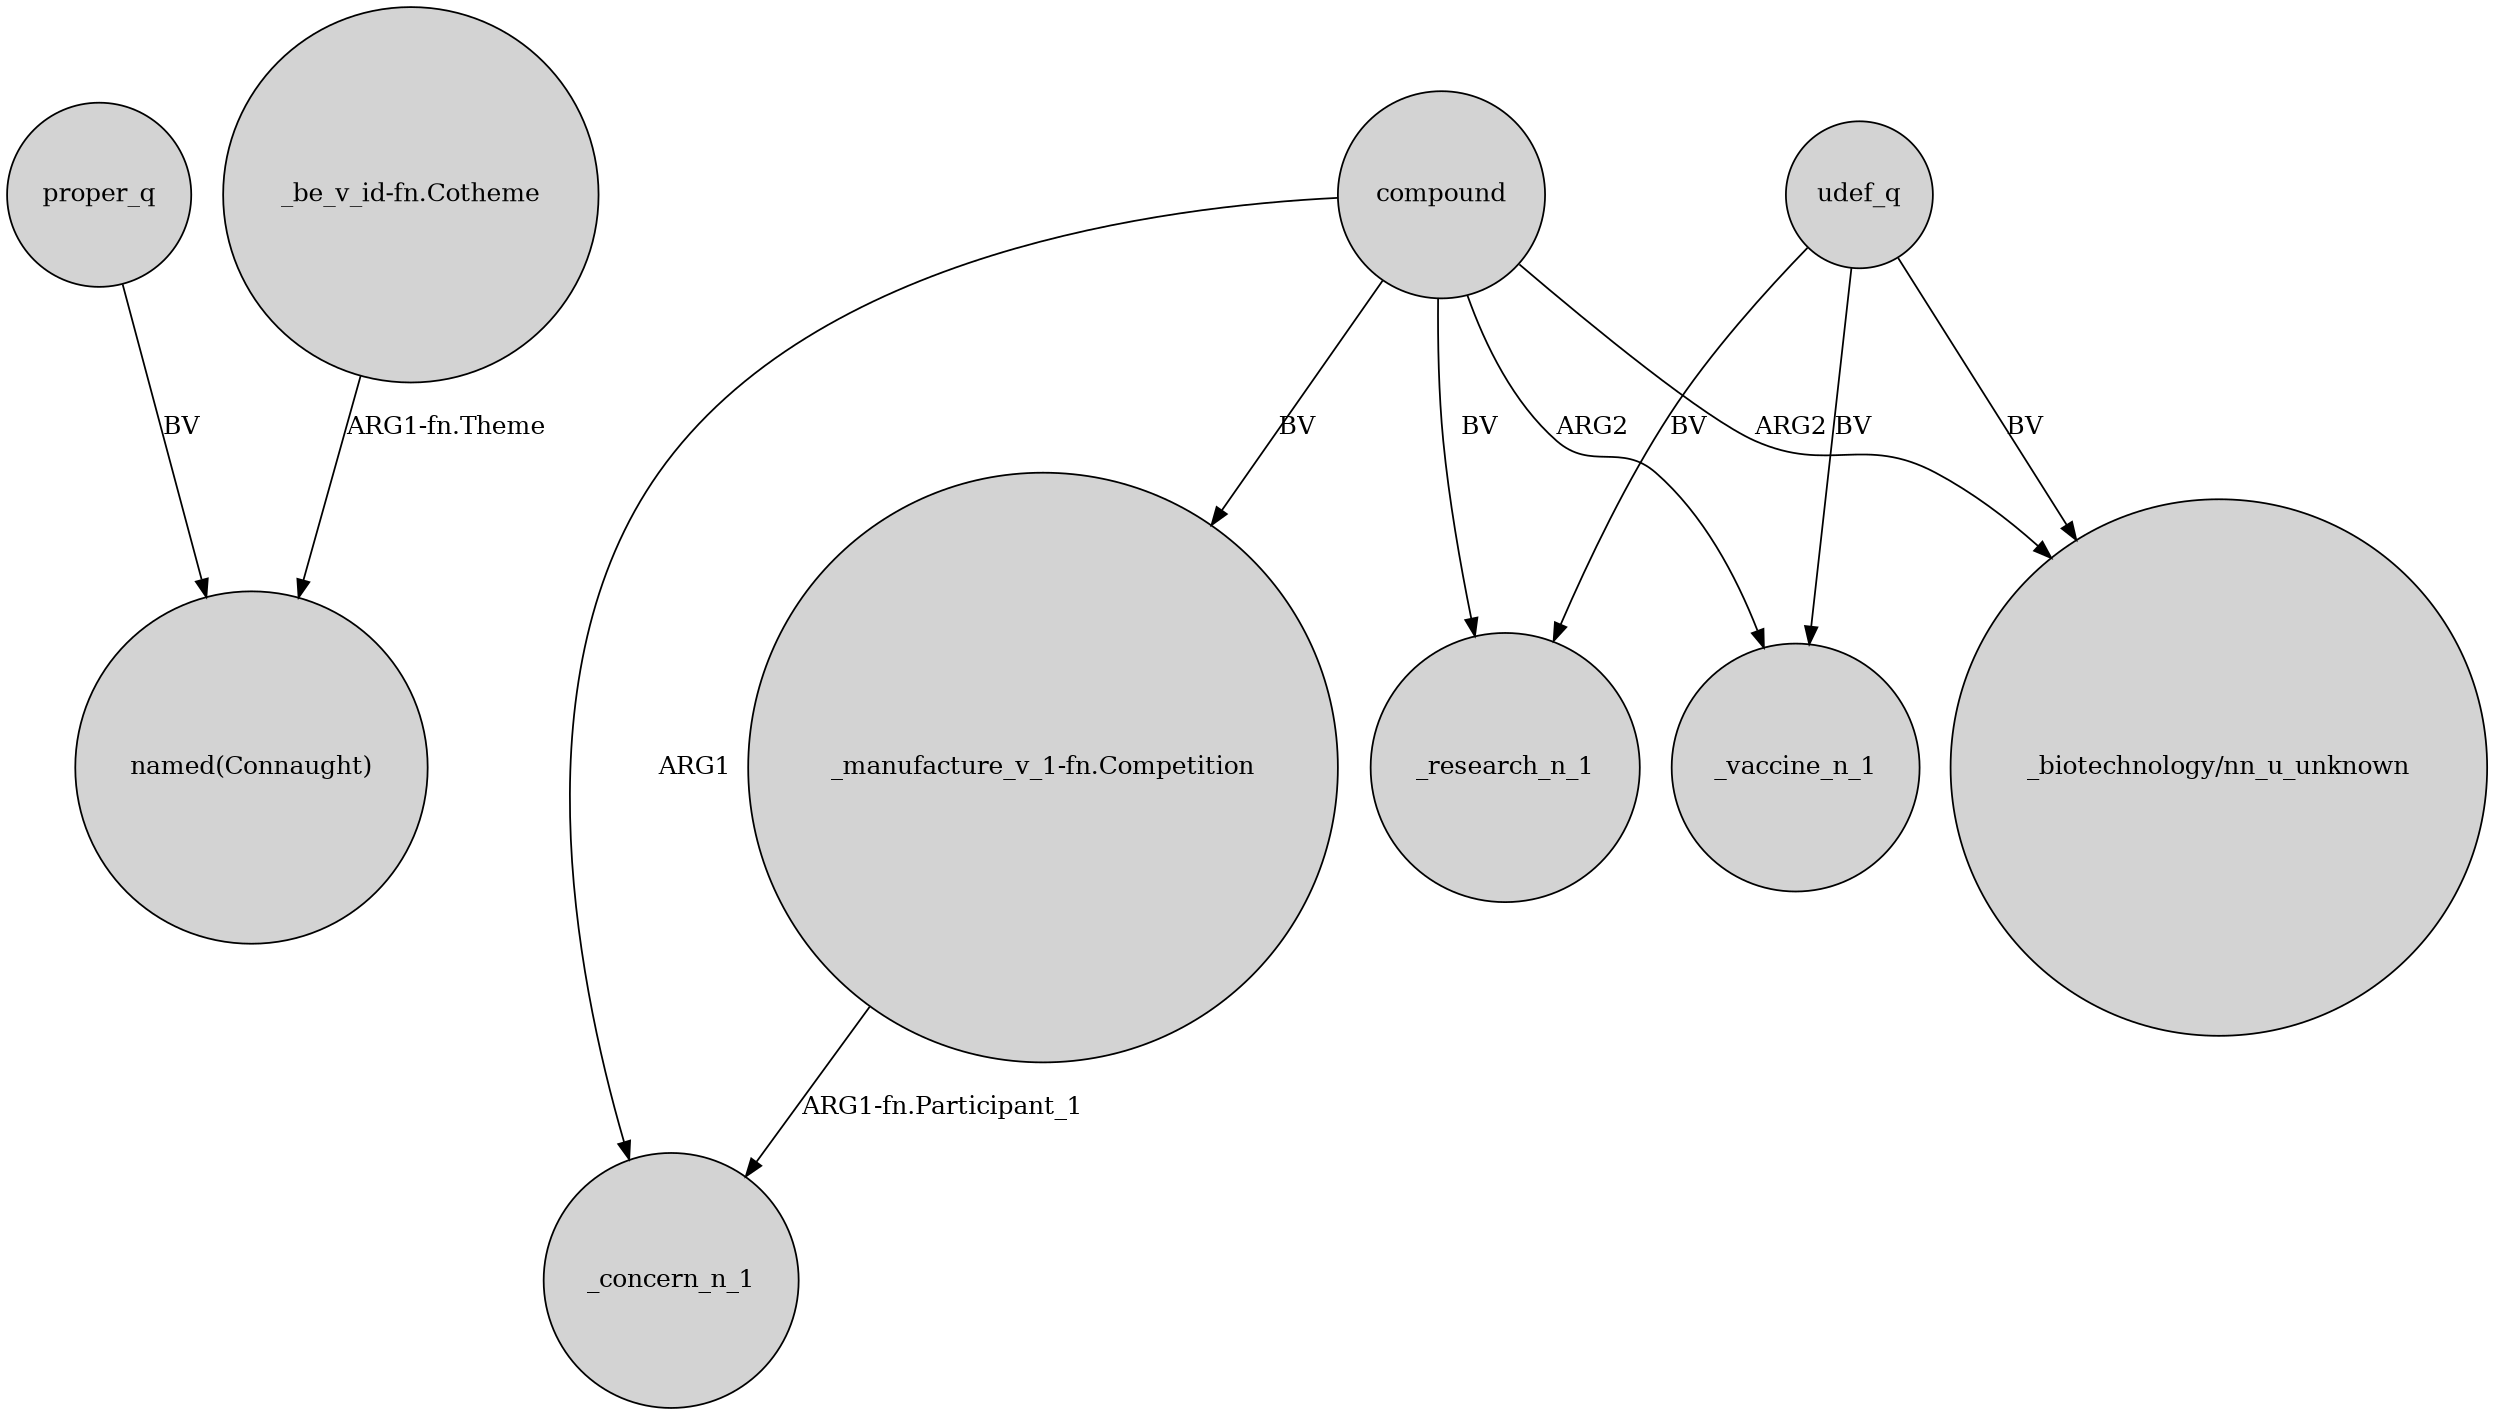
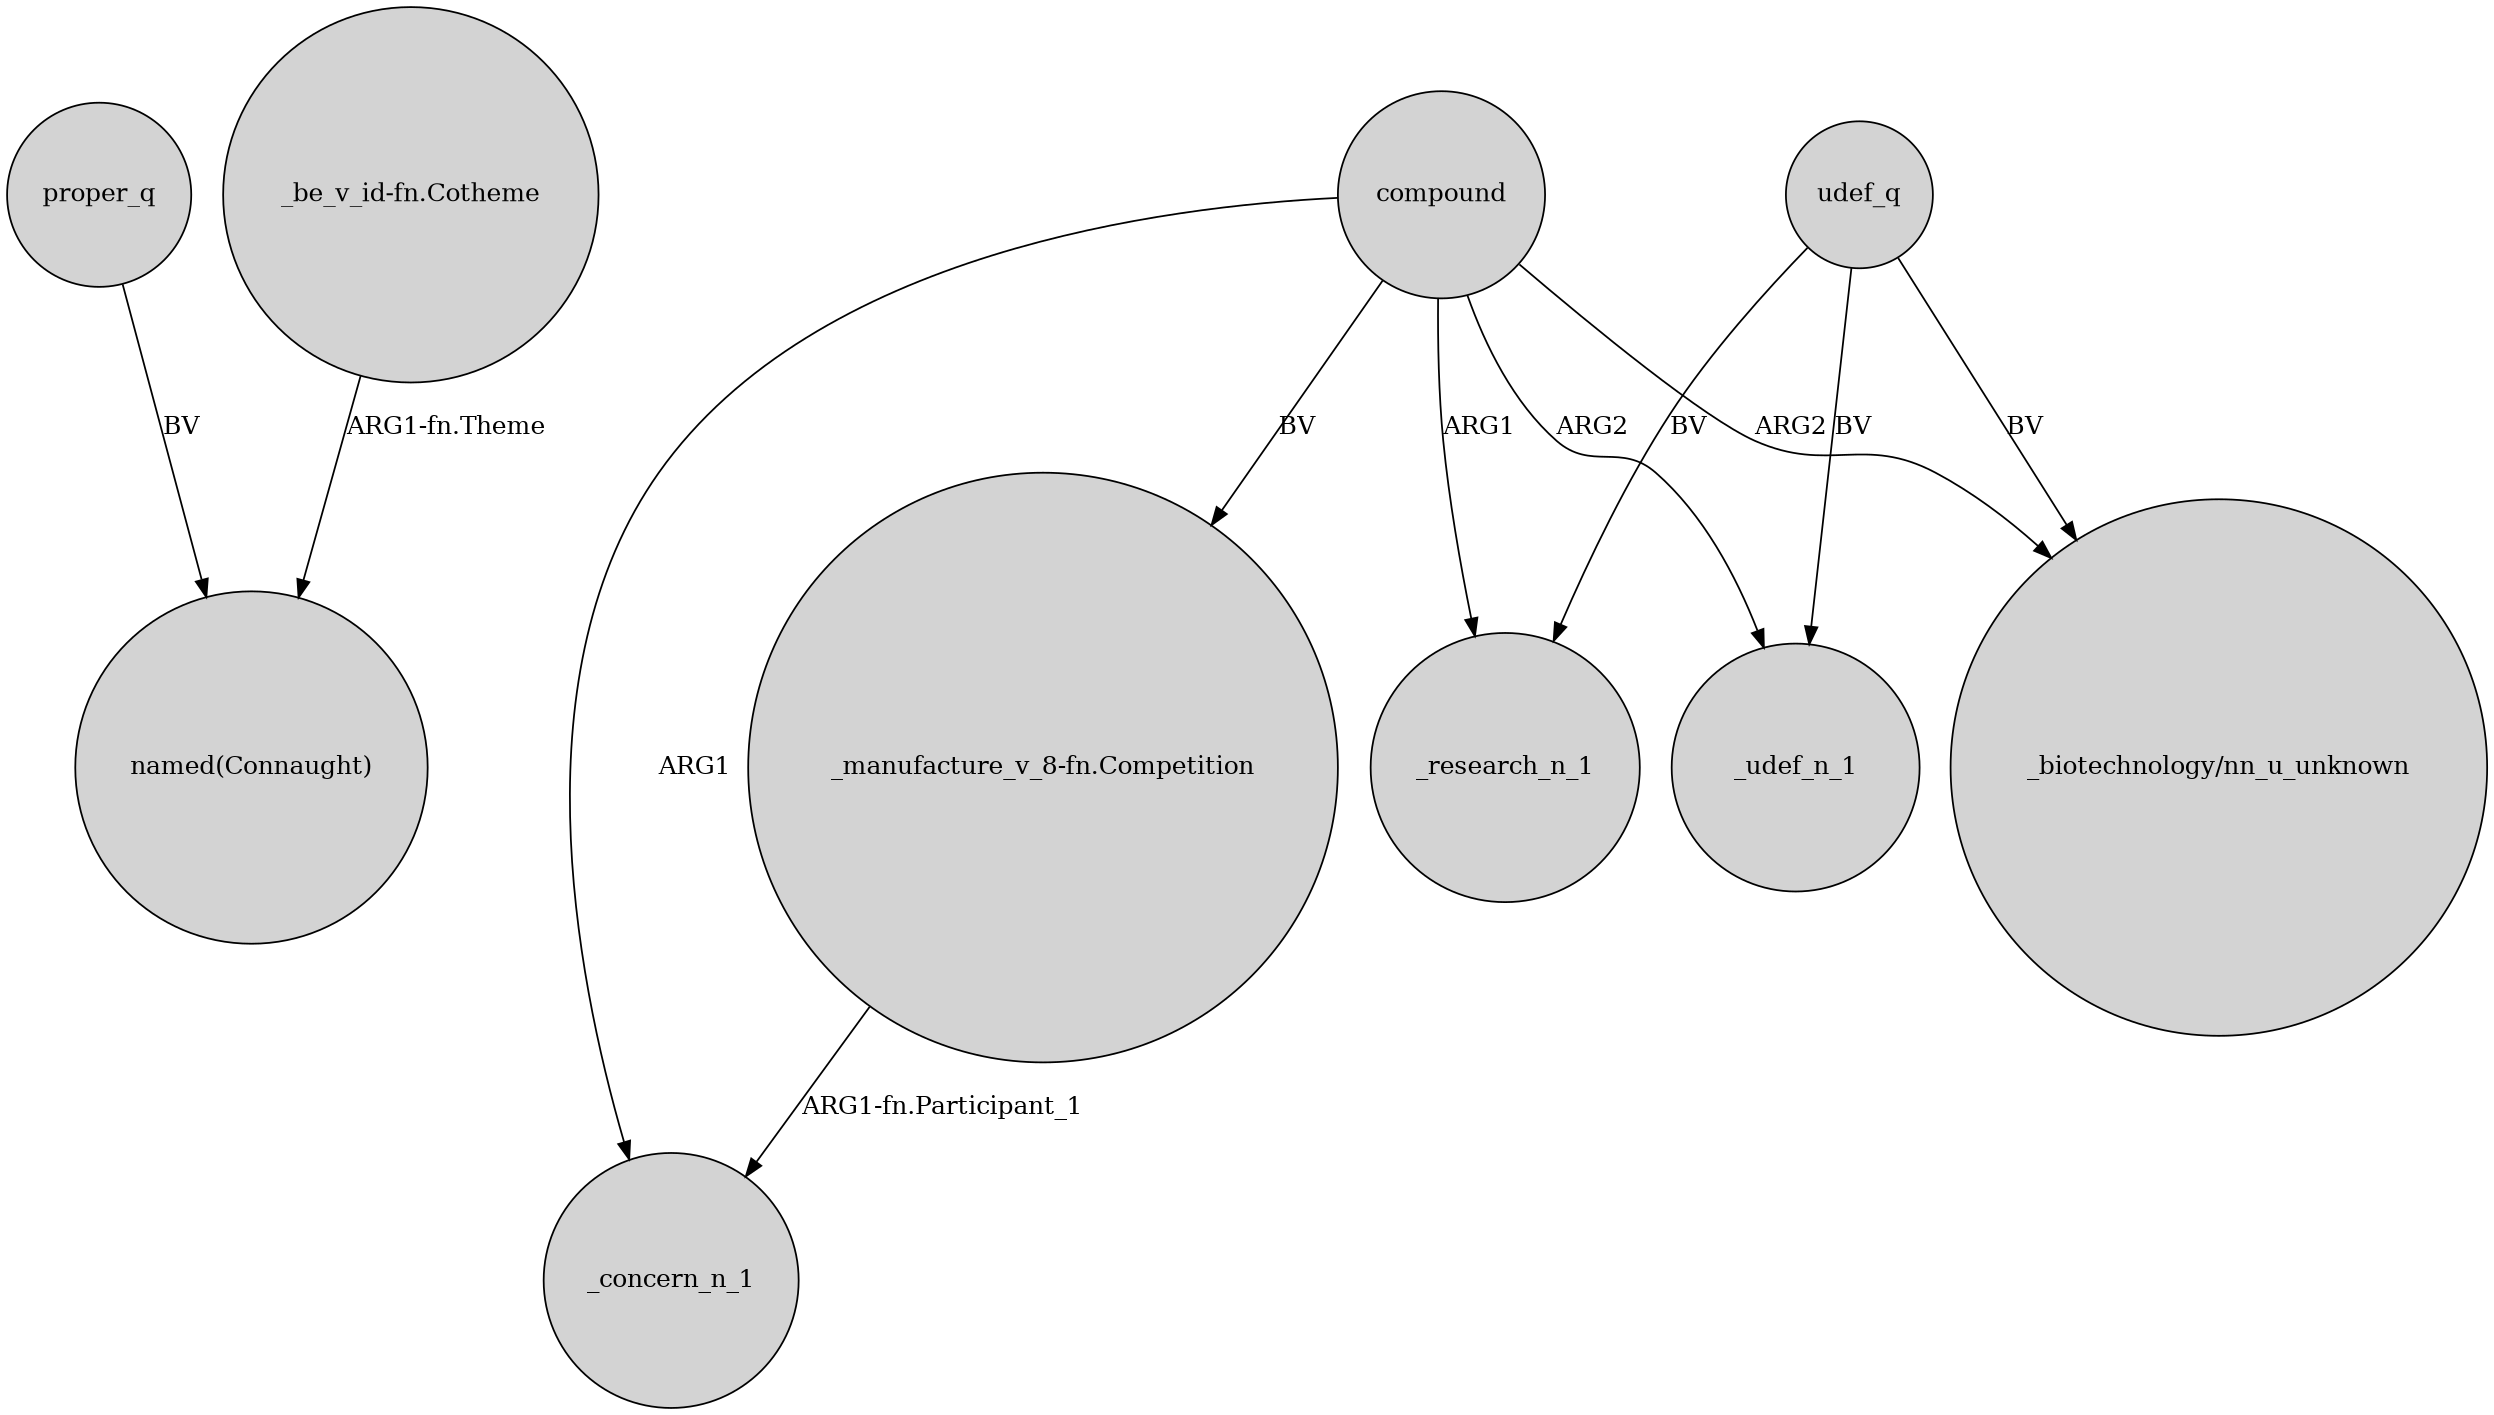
(1480, 428) -> (1480, 428)
(1043, 768) -> (1043, 768)
(1796, 768) -> (1796, 768)
